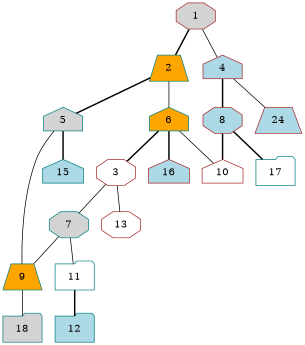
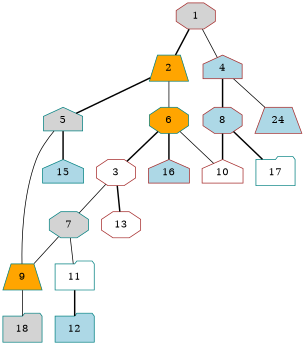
(169, 120) -> (169, 120)
(119, 199) -> (119, 199)
